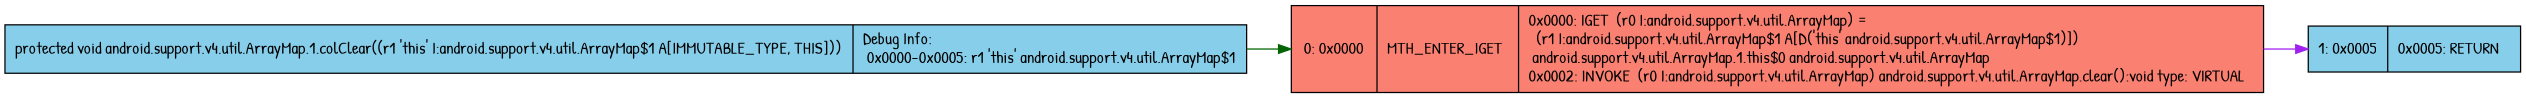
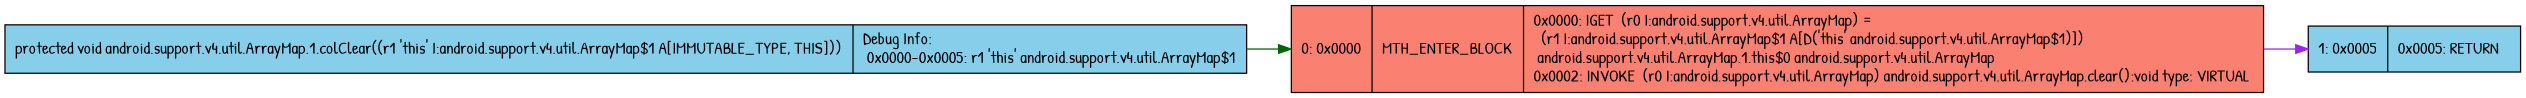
(1445, 48) -> (1448, 48)
